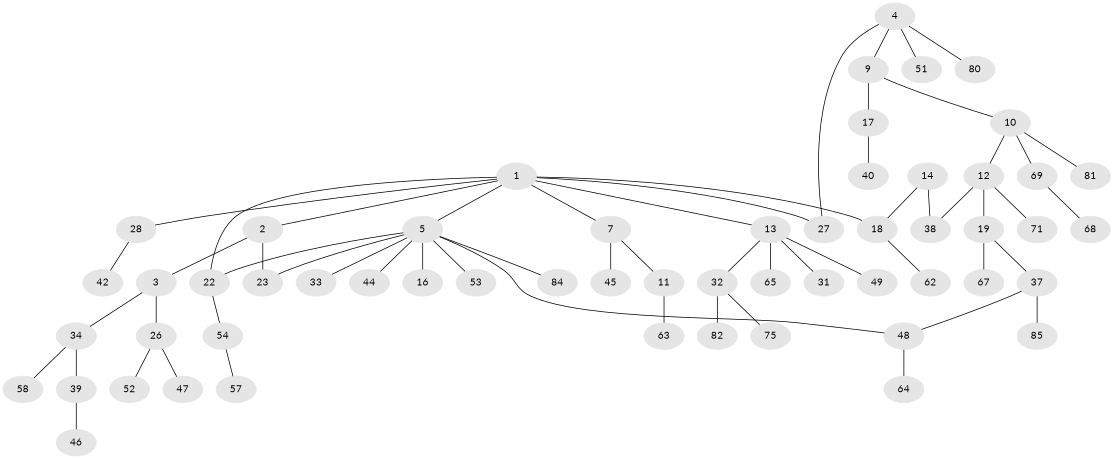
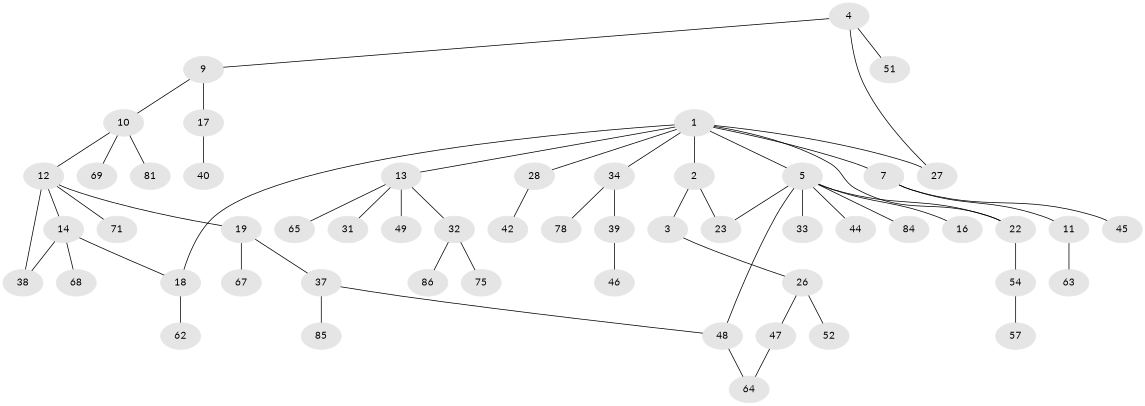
(975, 70) -> none
none -> (54, 203)
(1064, 203) -> (70, 256)
(476, 283) -> none
(116, 309) -> (654, 150)
(717, 336) -> (428, 283)
none -> (762, 363)
(23, 389) -> (561, 229)
